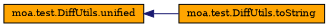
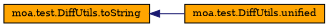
(166, 14) -> (172, 14)
